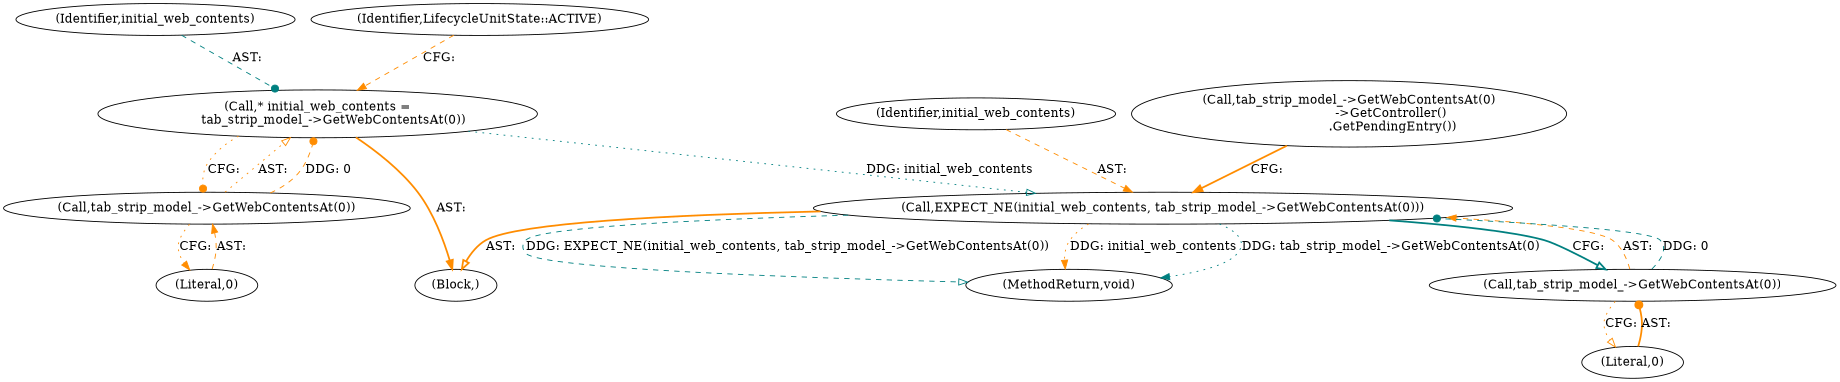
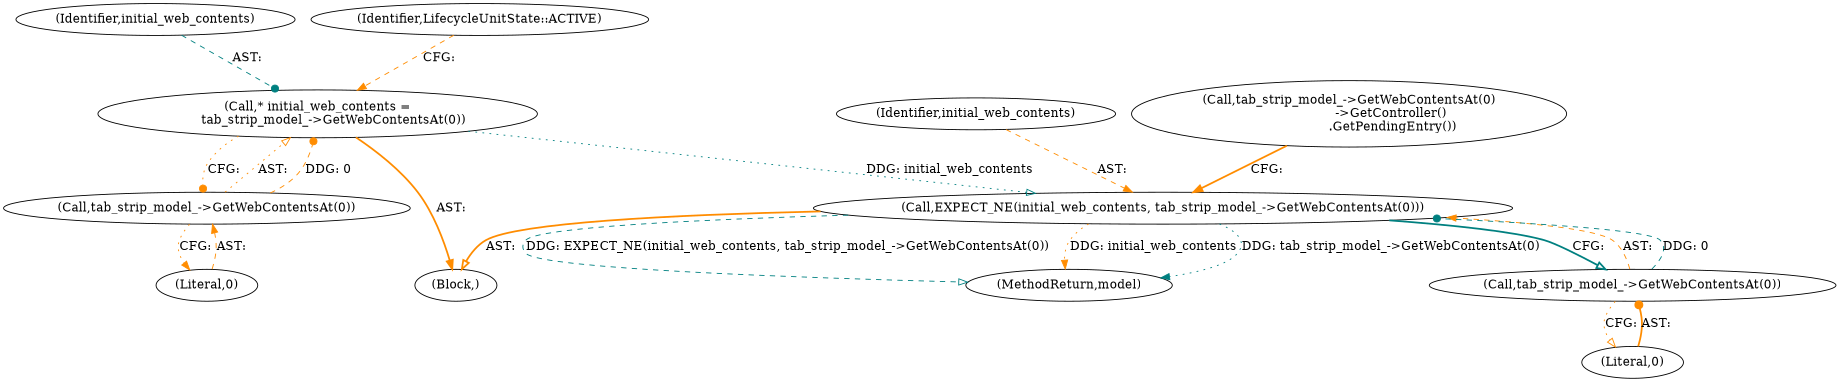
(1069, 285) -> (1069, 285)
